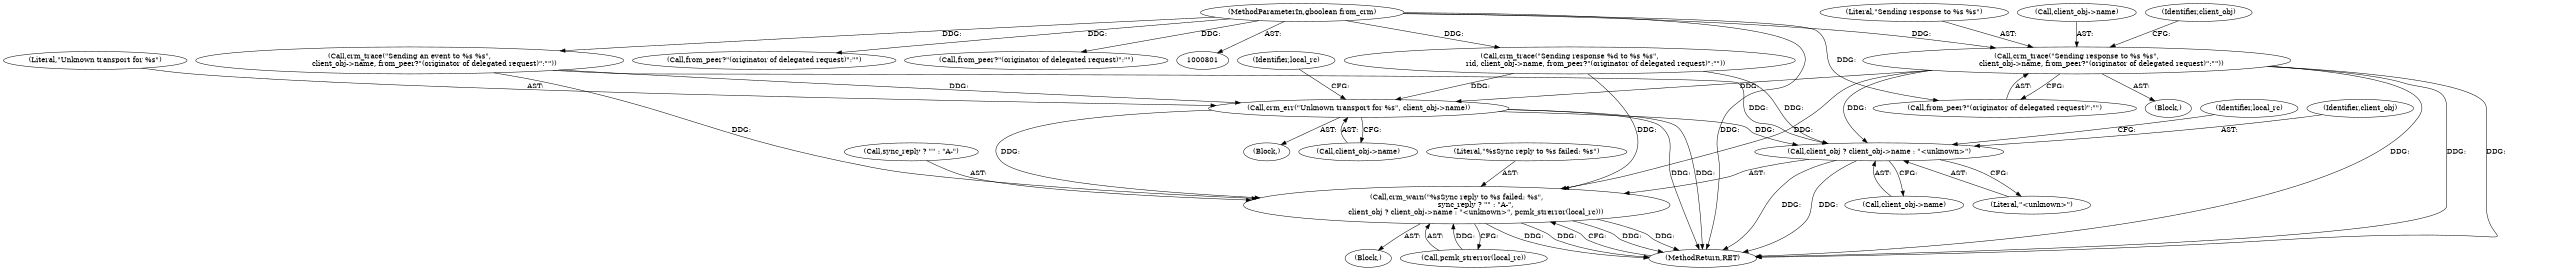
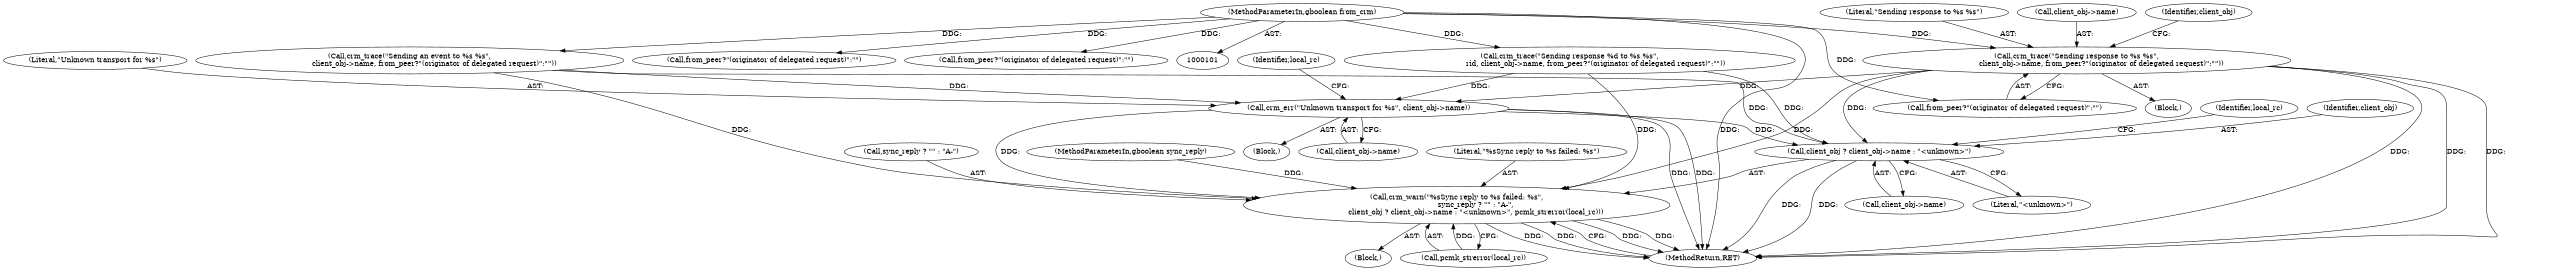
(1203, 60) -> (1203, 60)
none -> (1131, 152)
